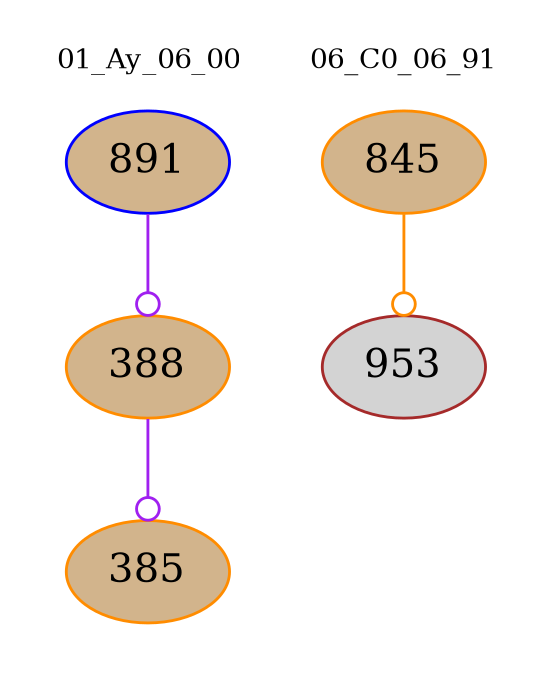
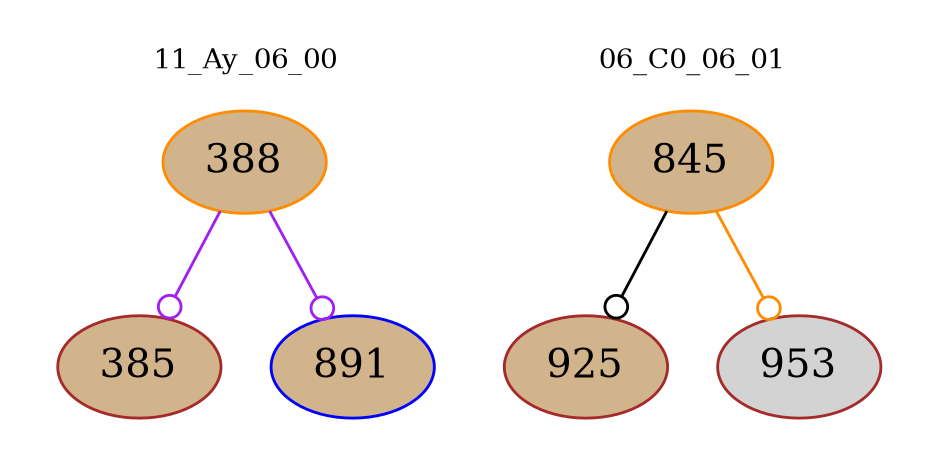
(149, 61) -> (246, 61)
(404, 61) -> (693, 61)
(148, 253) -> (293, 254)
none -> (586, 367)
(148, 572) -> (139, 367)
